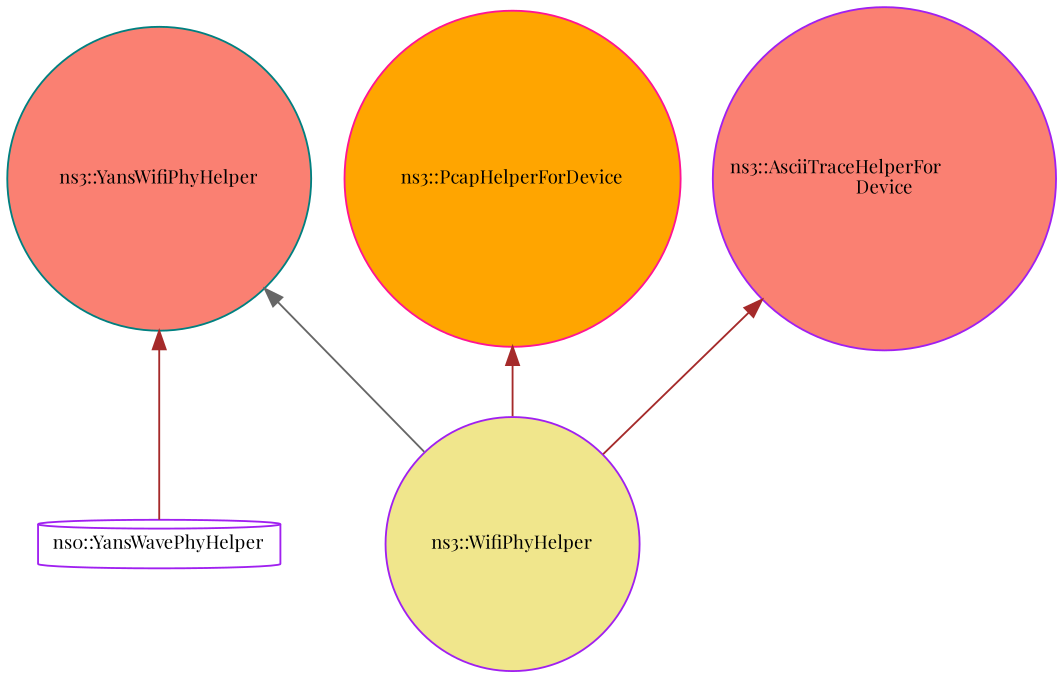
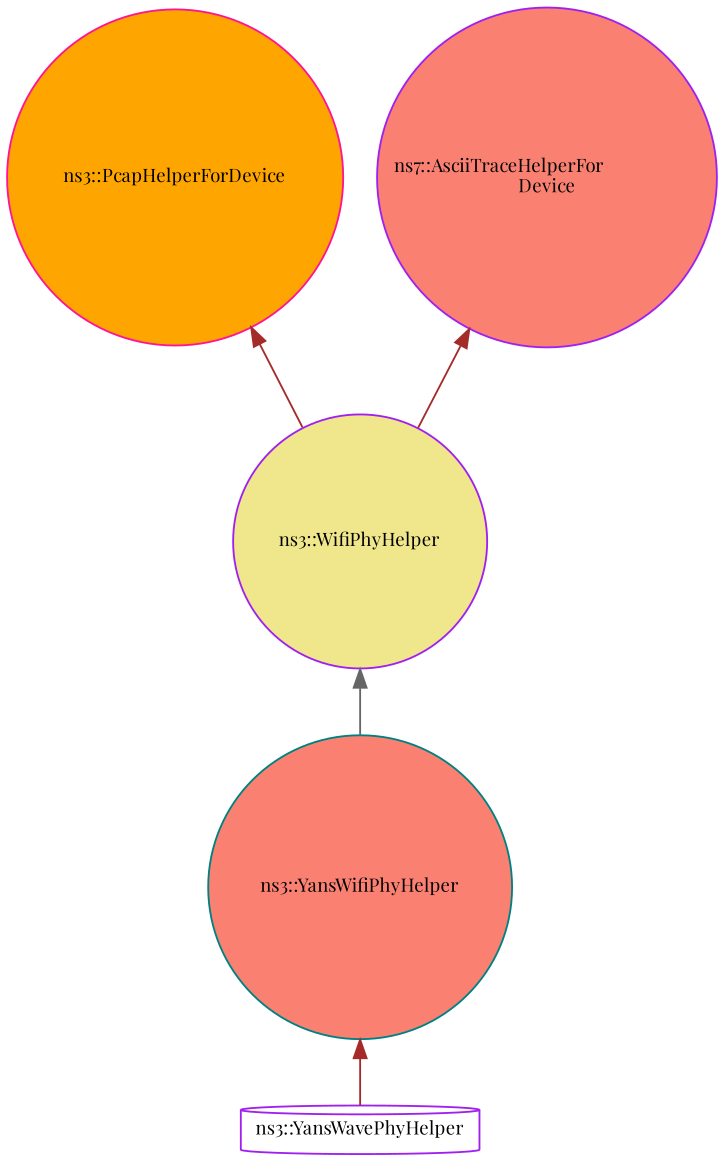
(884, 179) -> (547, 177)
(351, 377) -> (360, 712)
(159, 544) -> (360, 1130)
